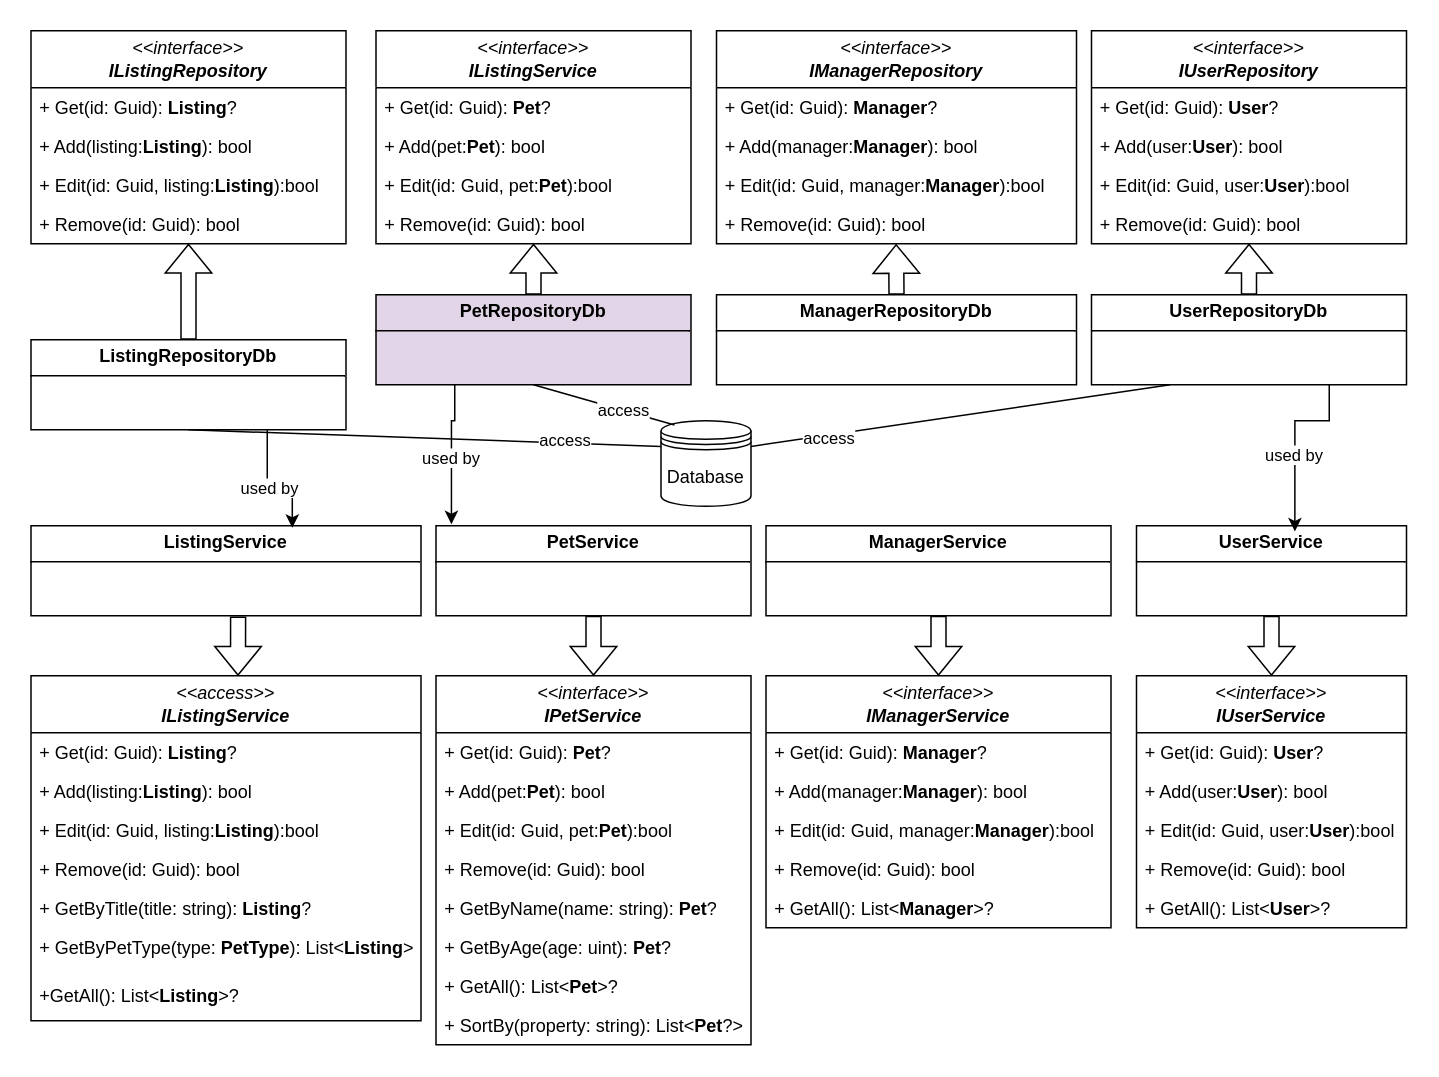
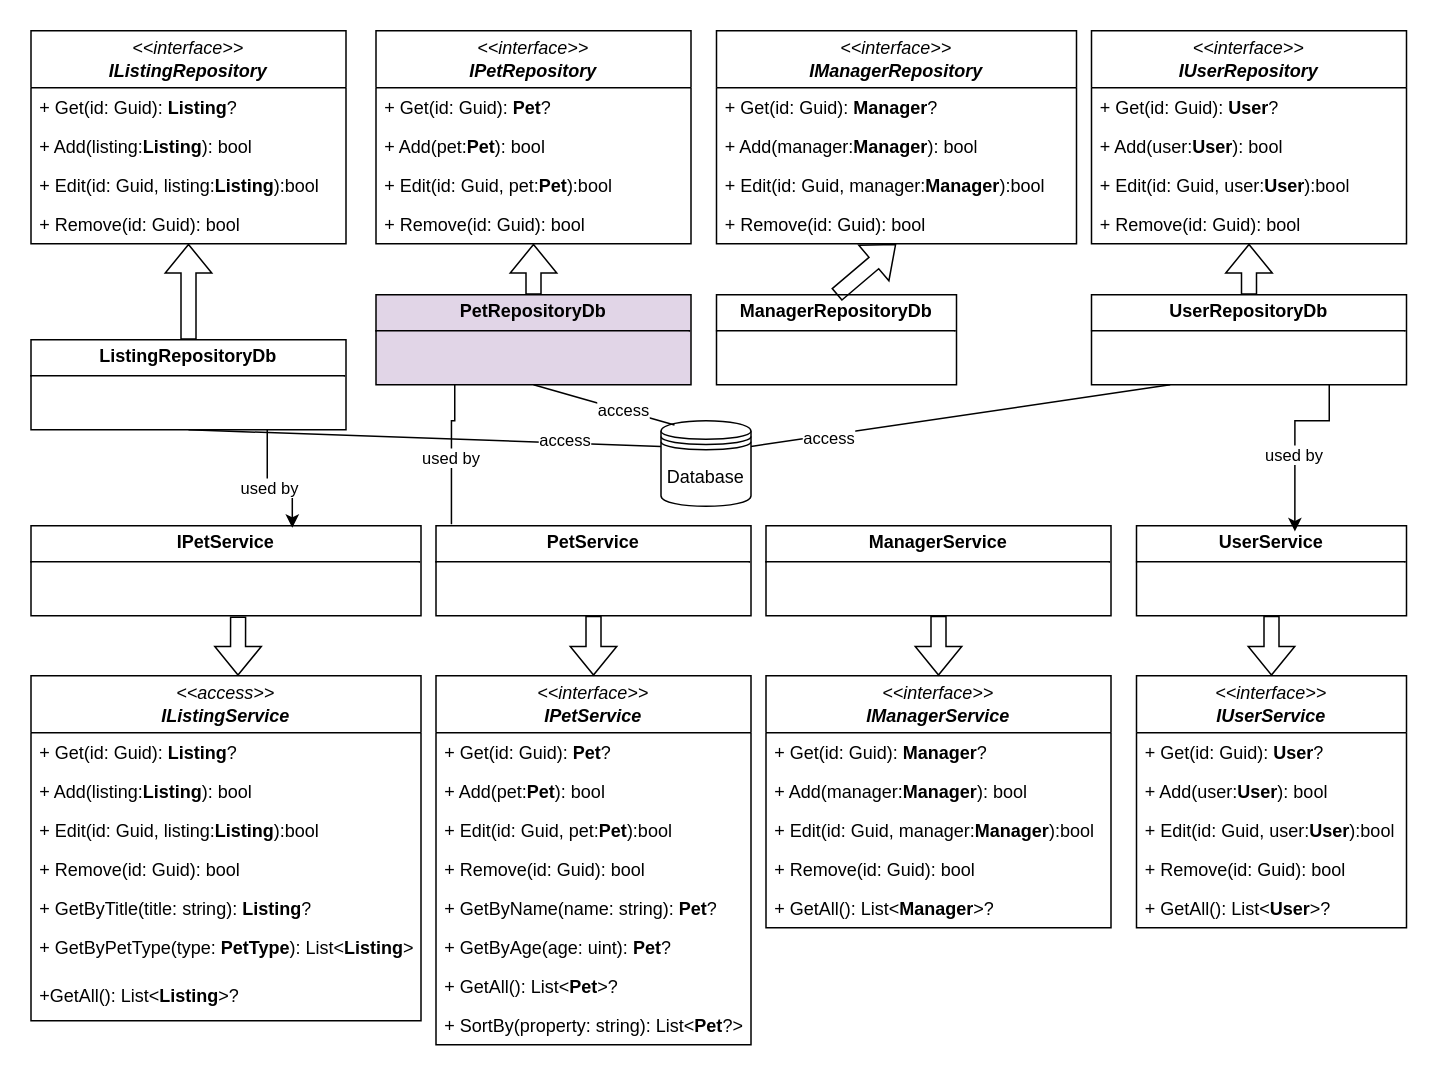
(533, 59) -> (533, 59)
(896, 340) -> (836, 340)
(451, 513) -> (451, 517)
(94, 537) -> (84, 537)
